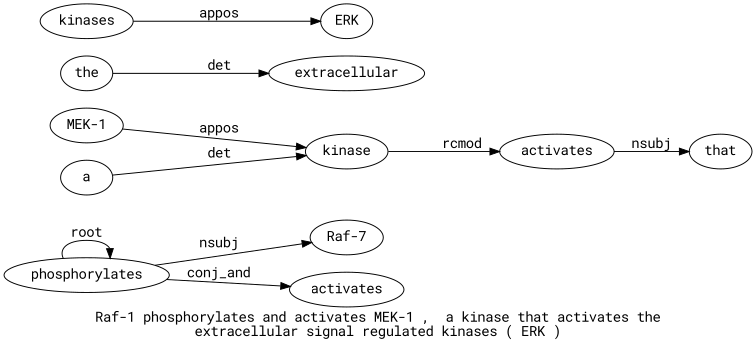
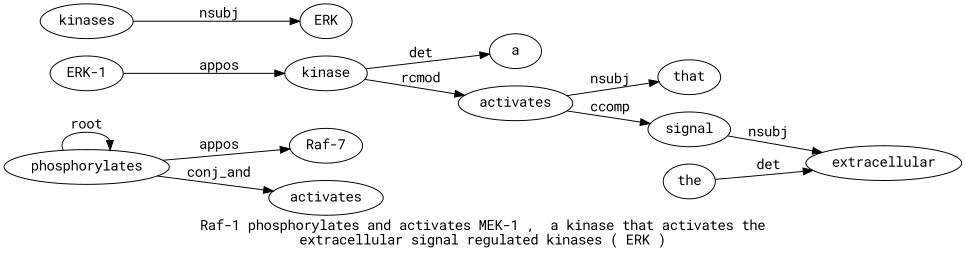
(219, 14) -> (219, 14)
(87, 125) -> (87, 73)
none -> (689, 129)
(205, 166) -> (423, 62)
(219, 244) -> (219, 145)
